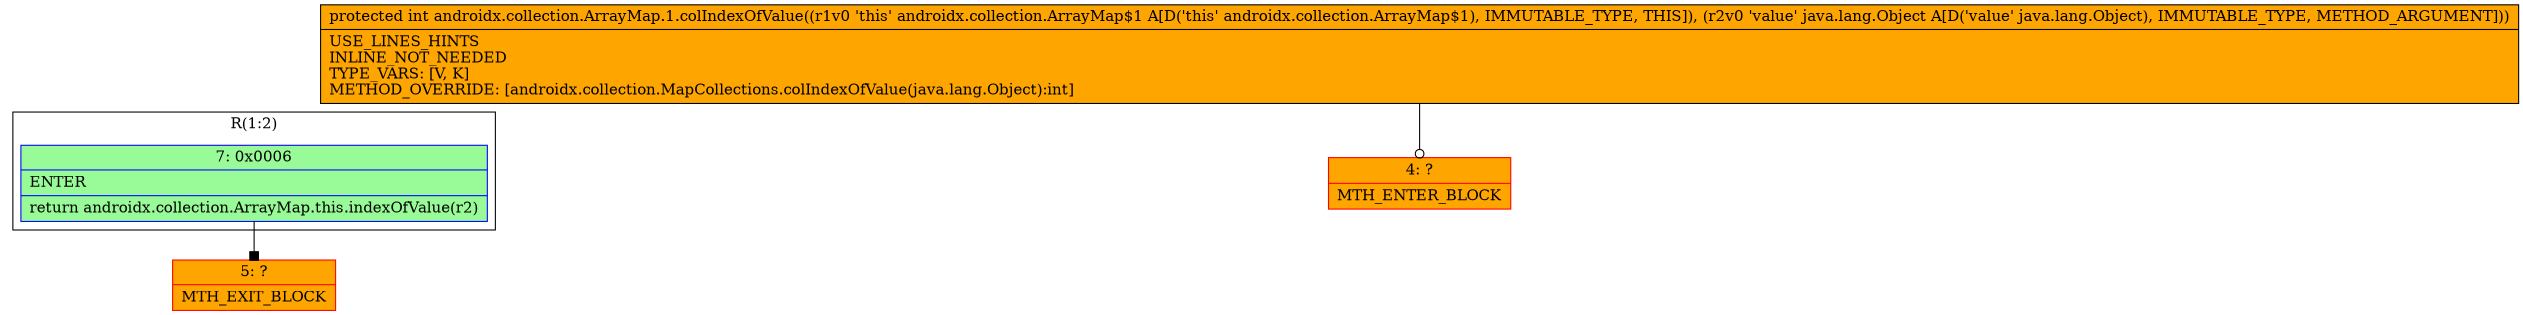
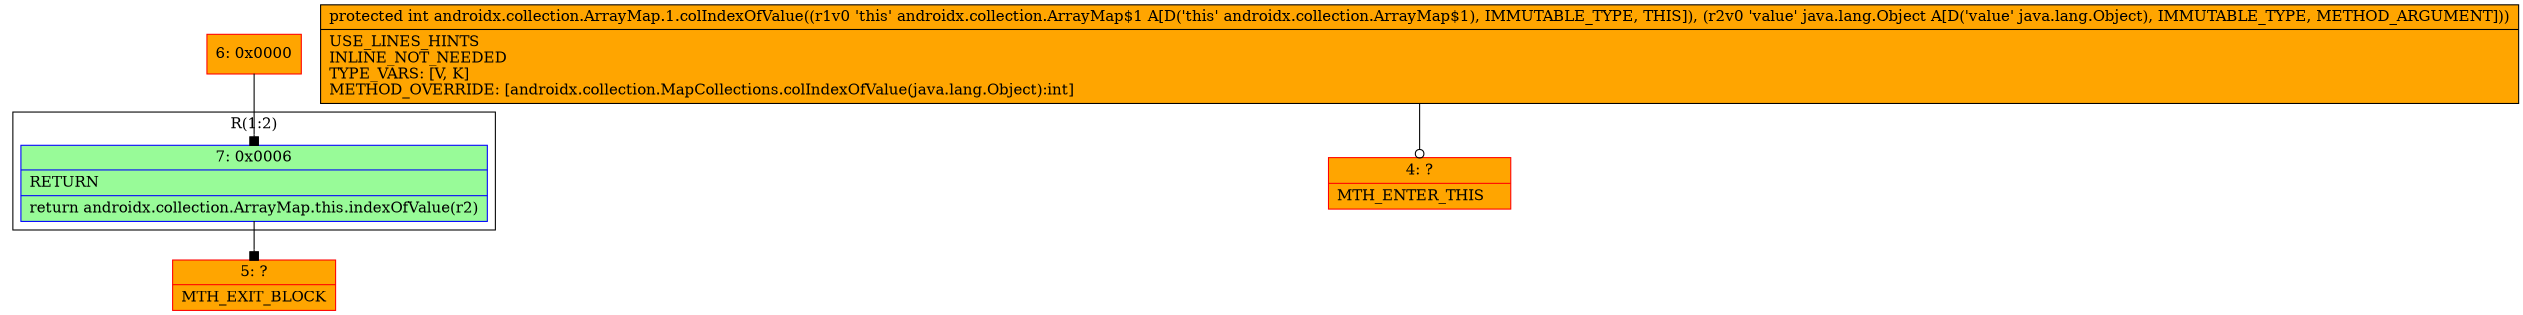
none -> (254, 54)
(58, 182) -> (64, 182)
(1420, 196) -> (1411, 196)
